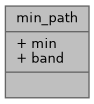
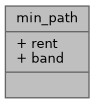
(37, 44) -> (37, 44)
